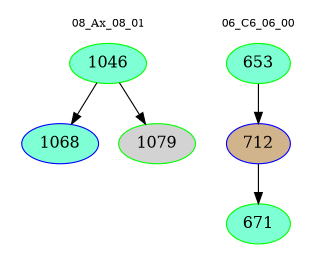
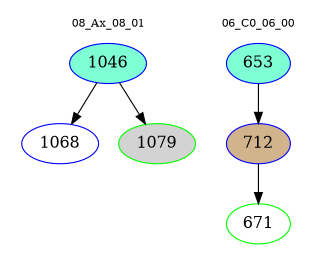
(258, 24) -> (258, 24)
(108, 63) -> (108, 63)
(258, 63) -> (258, 63)
(60, 144) -> (60, 144)
(258, 224) -> (258, 224)
